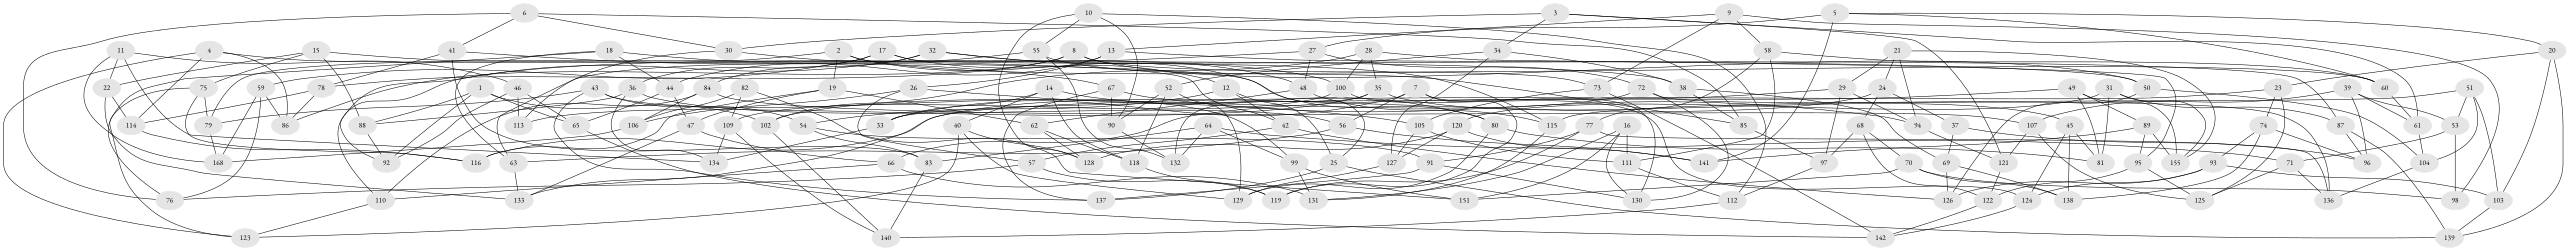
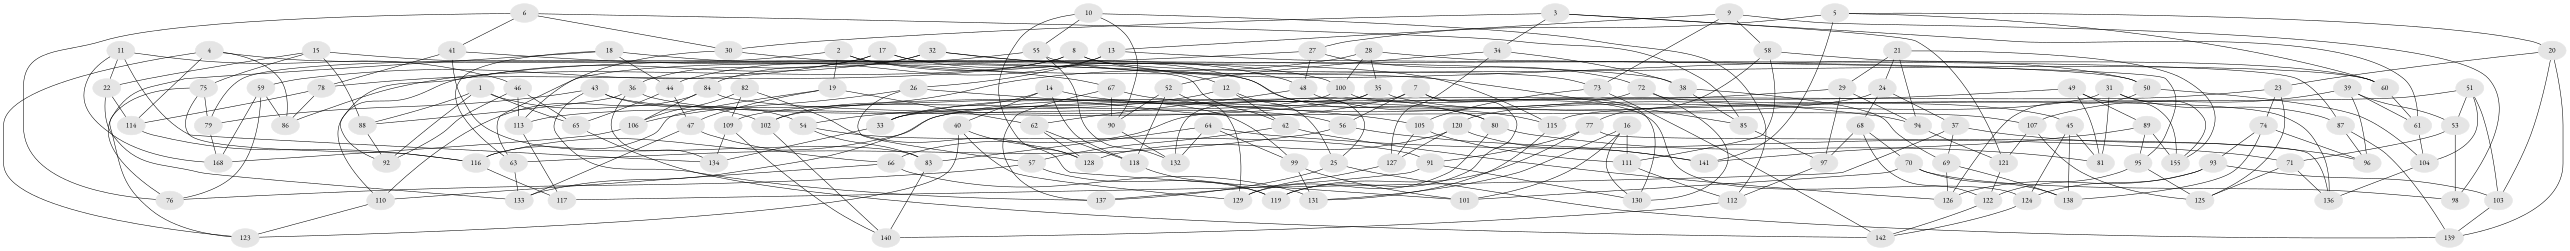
none -> (562, 201)
(1465, 201) -> (1465, 201)
